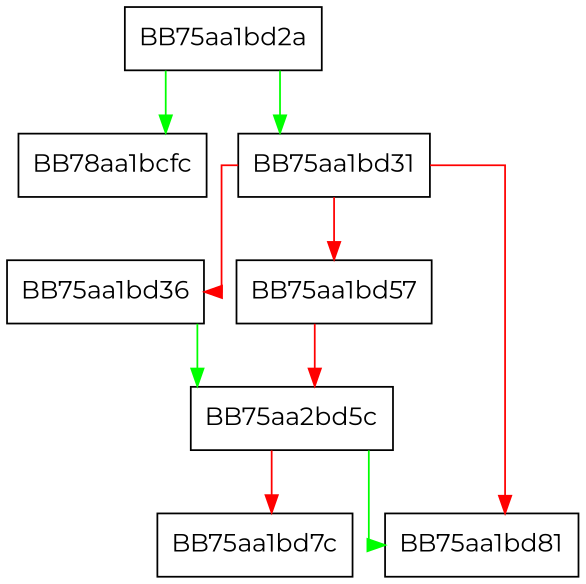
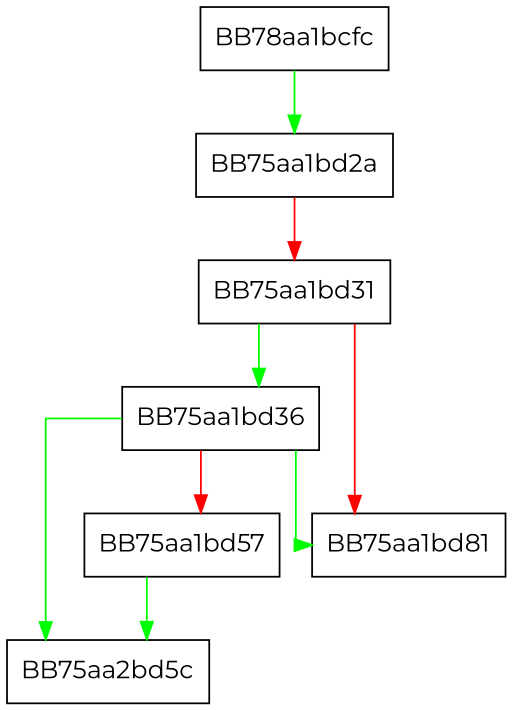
(166, 93) -> (295, 93)
(280, 93) -> (295, 220)
(334, 220) -> (201, 473)
(222, 221) -> (259, 346)
(315, 346) -> (147, 599)
(369, 499) -> (296, 499)
(255, 545) -> none
